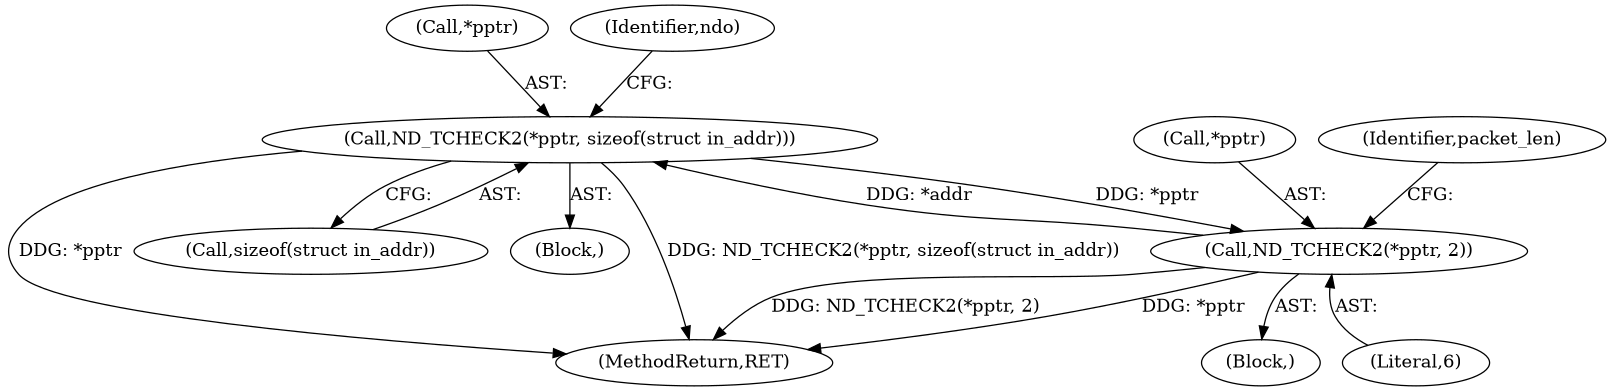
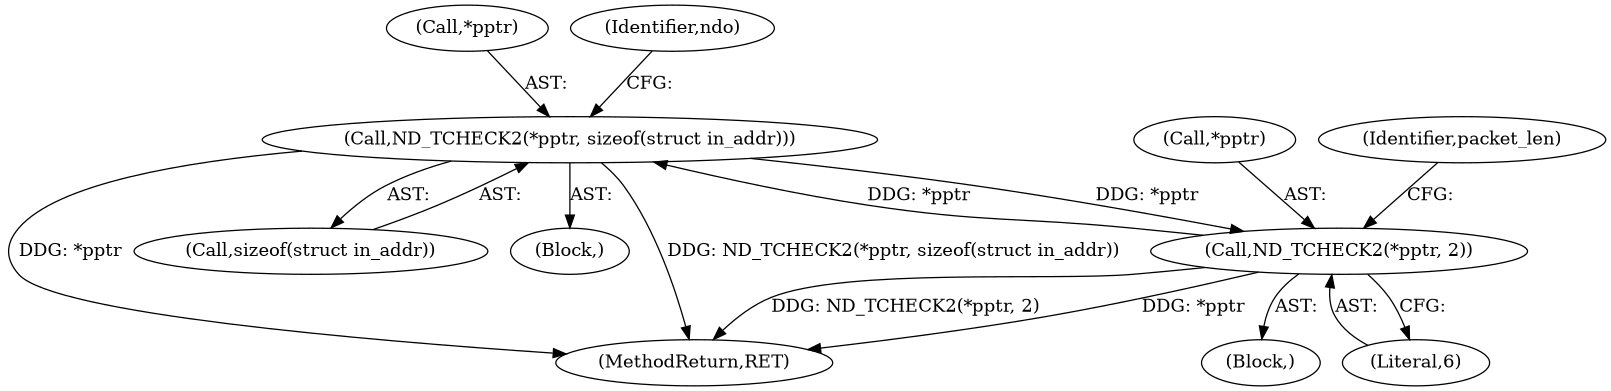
(412, 195) -> (412, 195)
(919, 195) -> (919, 195)
none -> (1390, 298)
